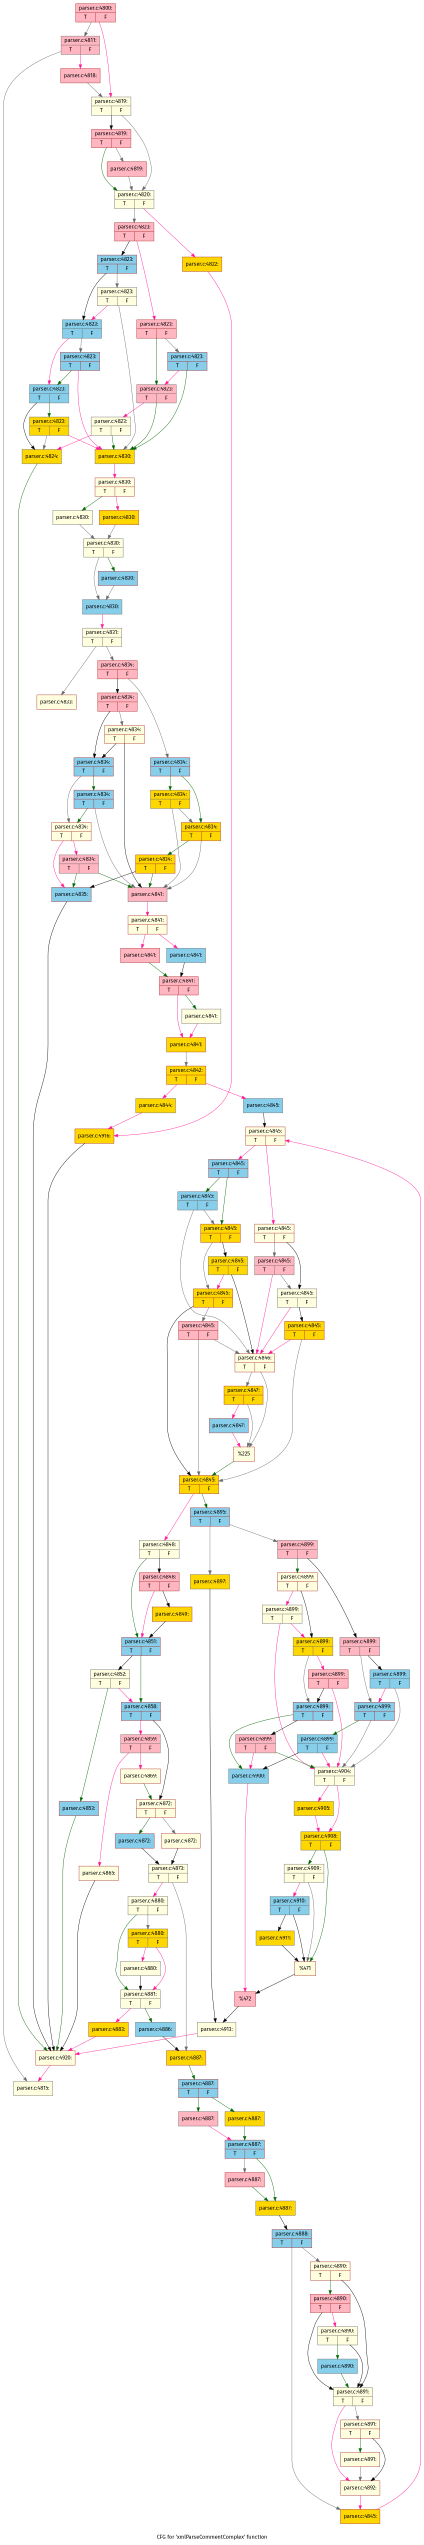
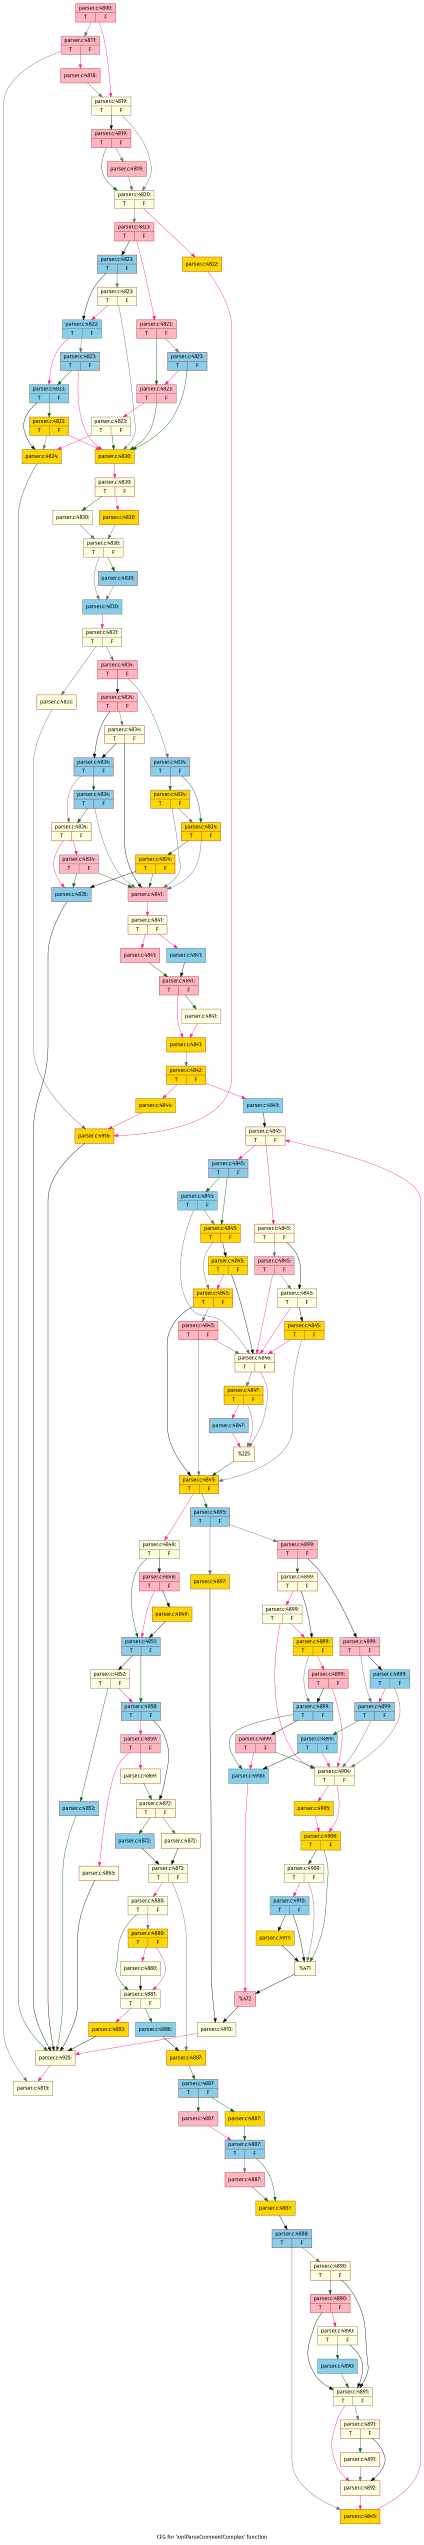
none -> (33, 924)
(84, 2043) -> (84, 2043)
